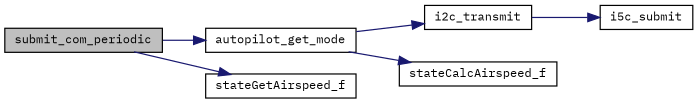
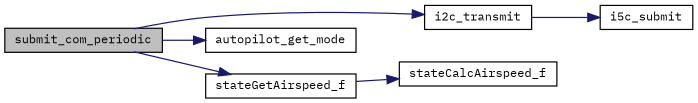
(384, 28) -> (273, 13)
(374, 56) -> (371, 80)
